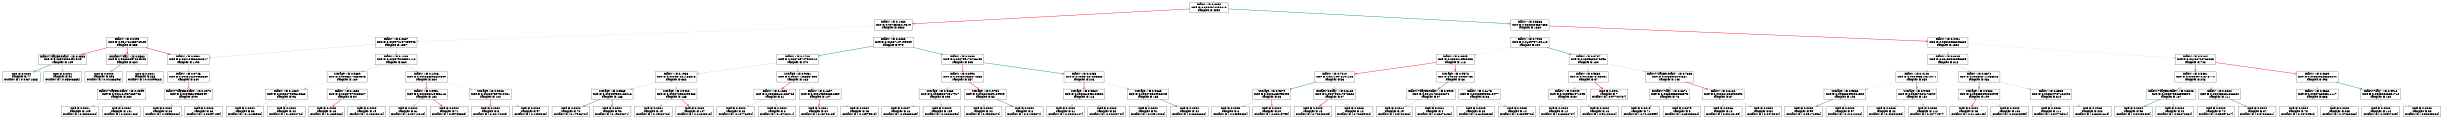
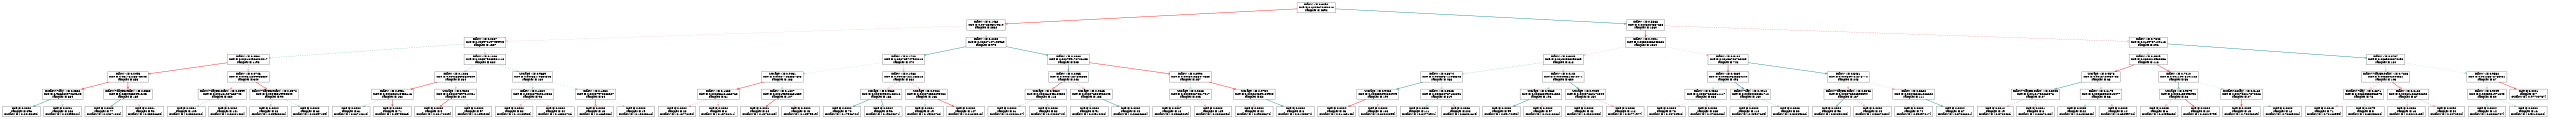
(157, 51) -> (189, 68)
